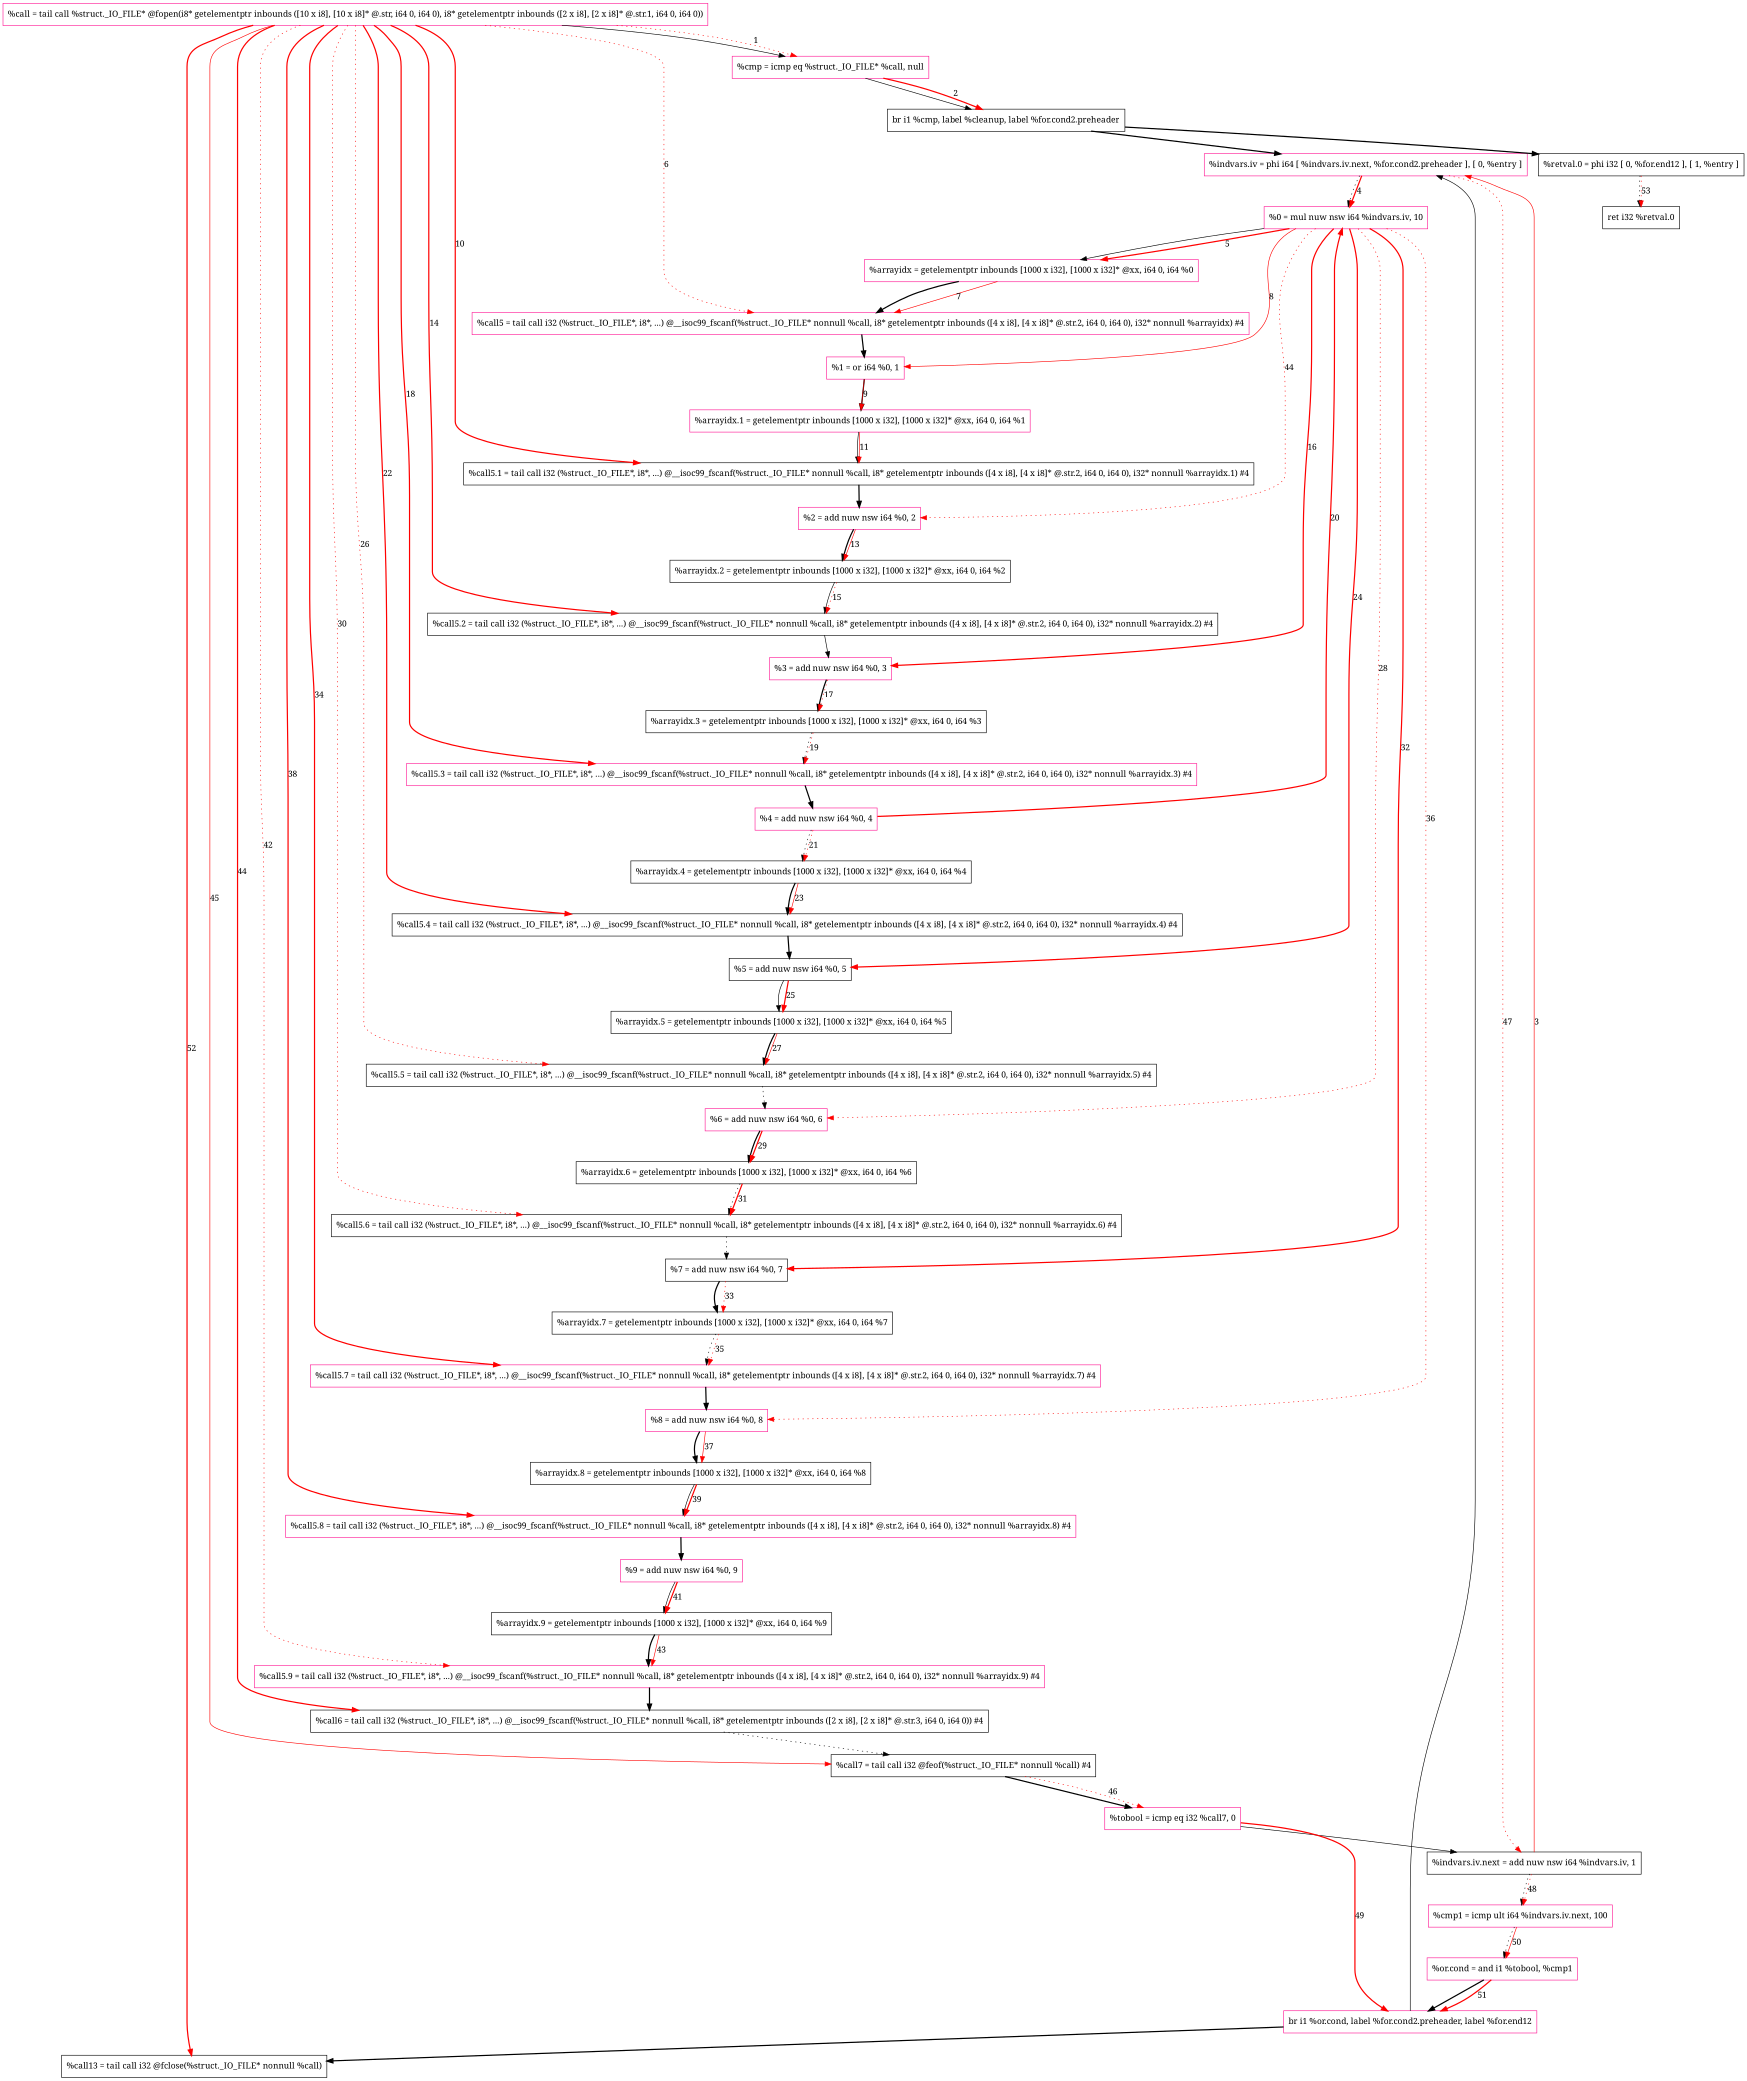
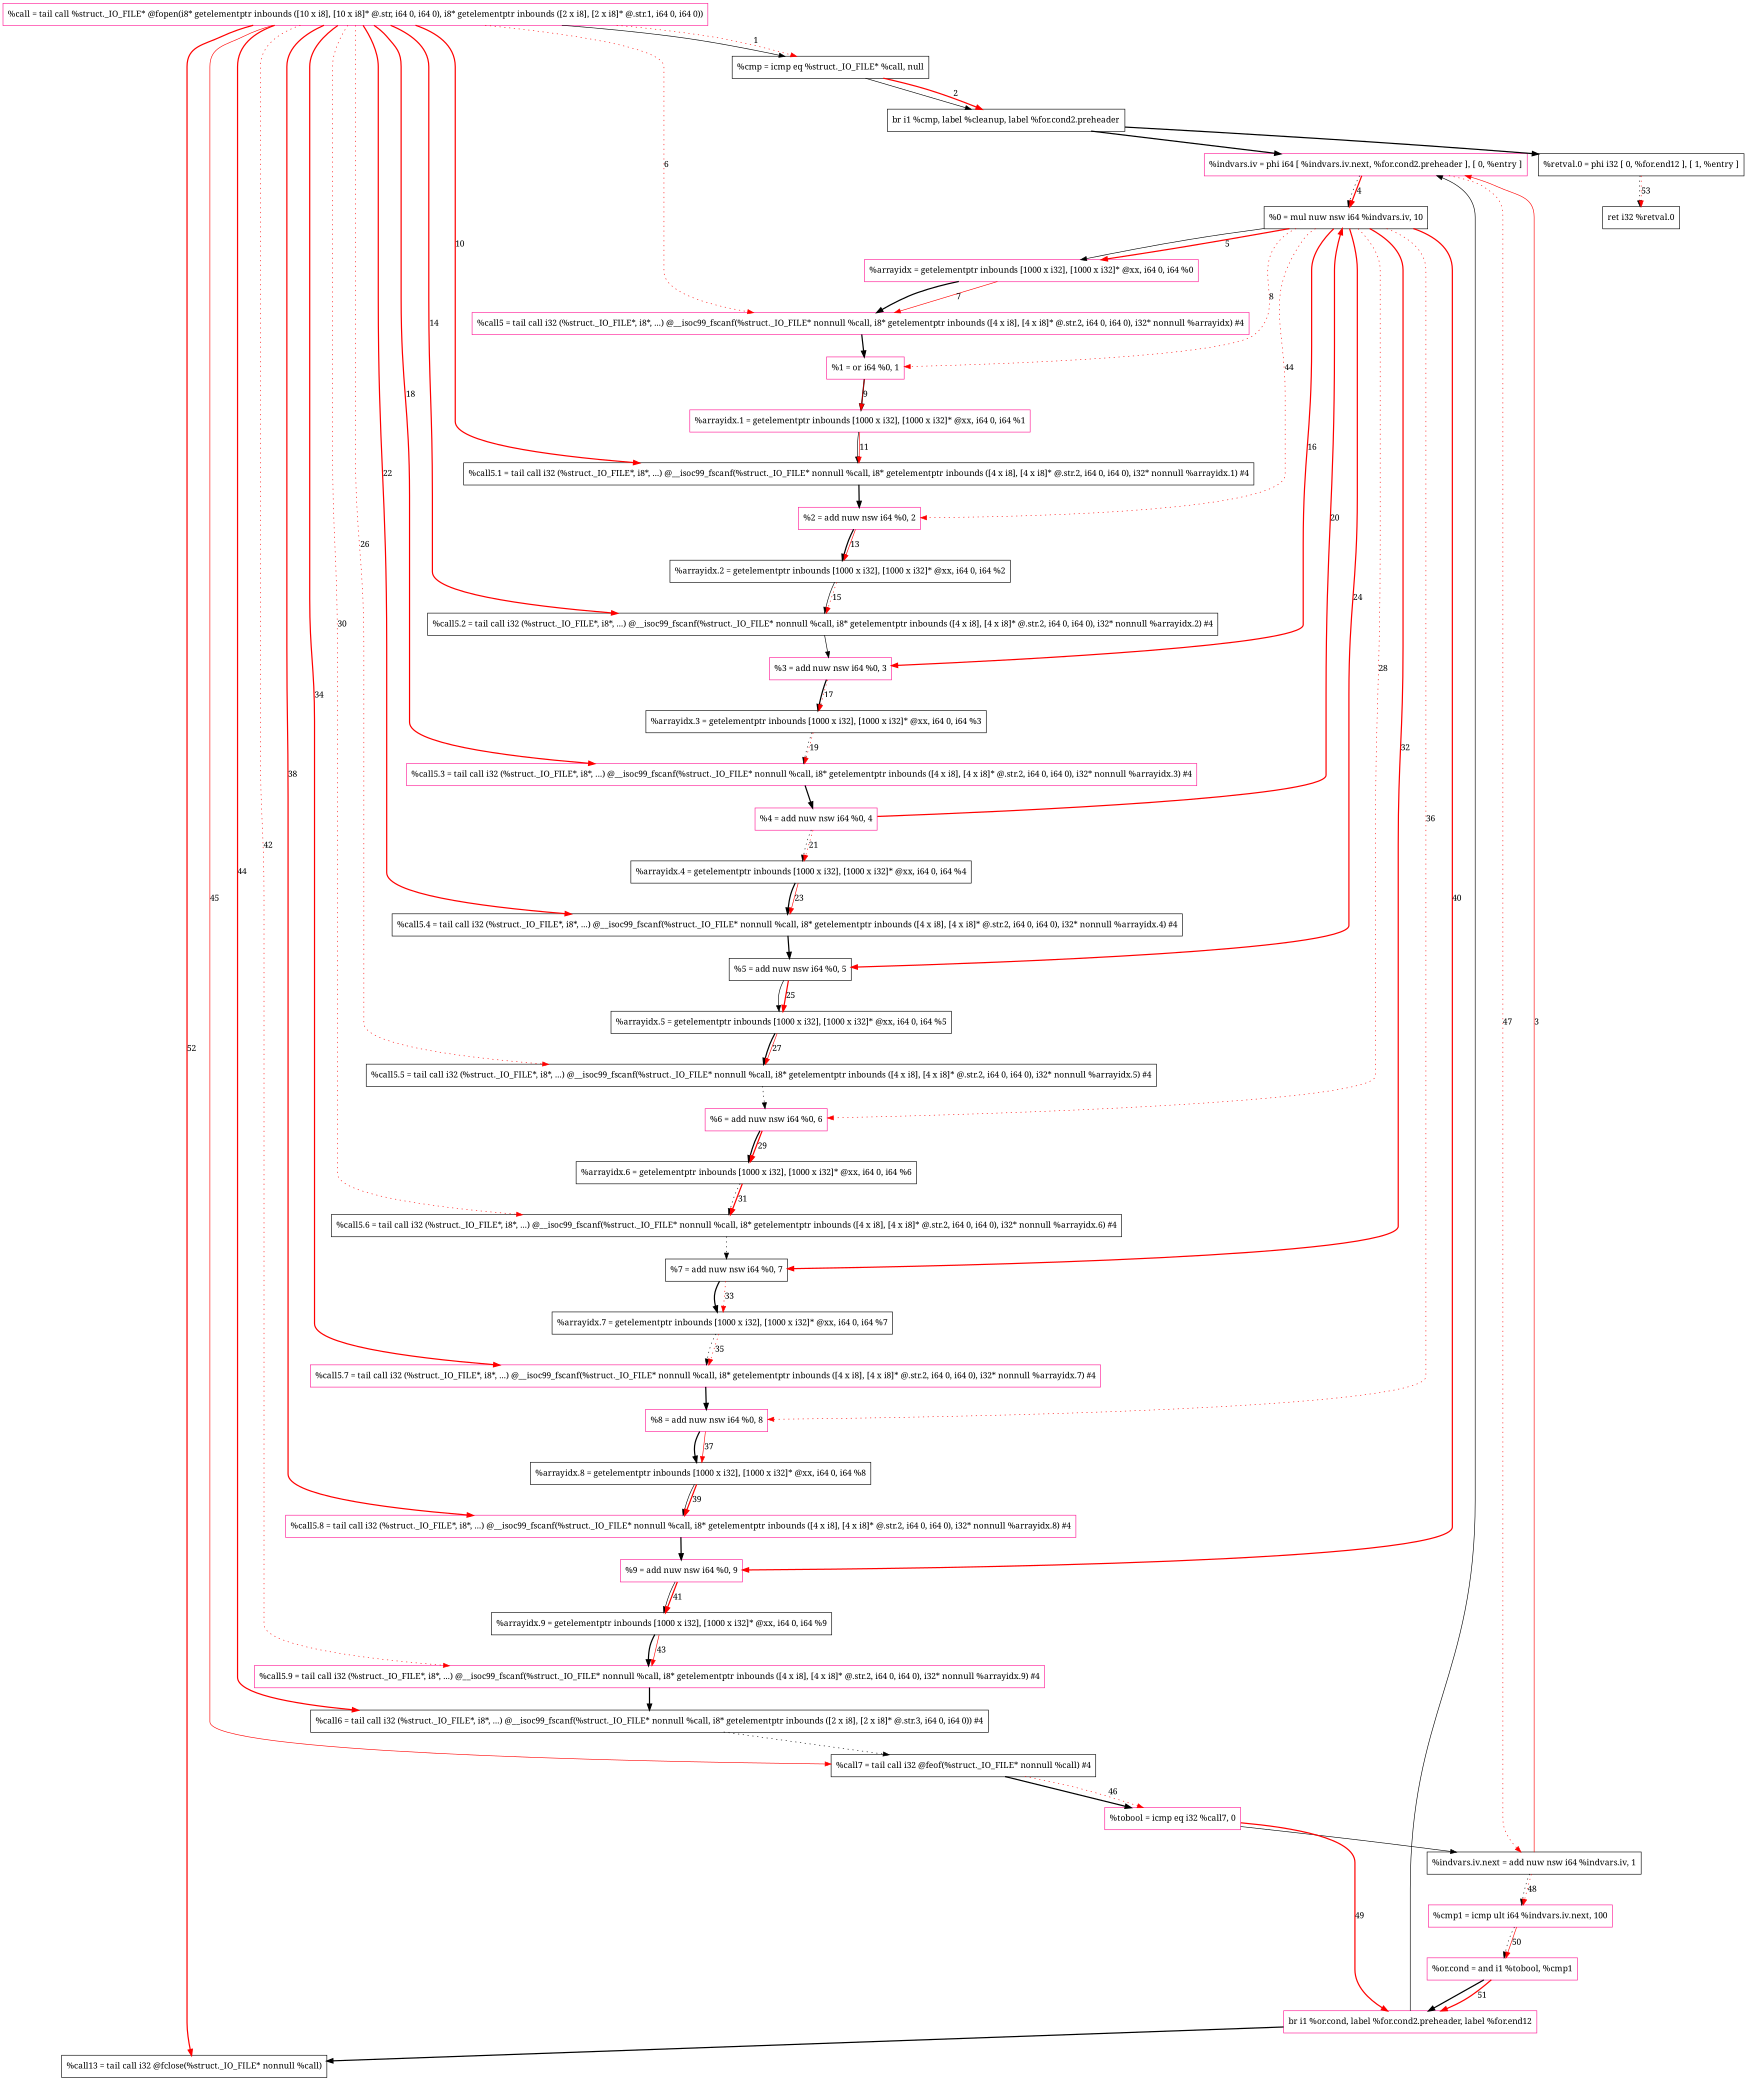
(831, 67) -> (831, 67)
(1346, 218) -> (1346, 218)
(1145, 355) -> (1145, 355)
none -> (1452, 1222)
